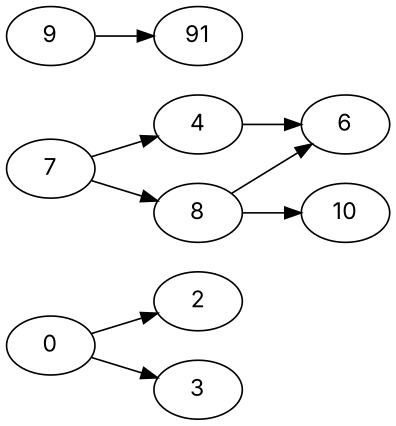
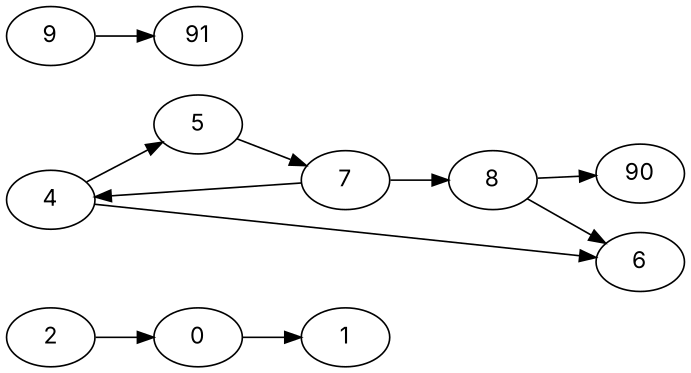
none -> (198, 124)
(346, 213) -> (640, 174)
(117, 326) -> (116, 337)
(198, 390) -> (346, 337)
